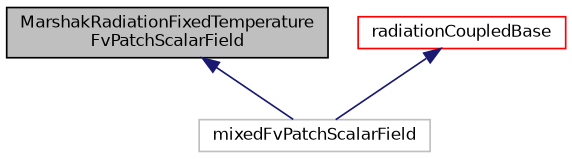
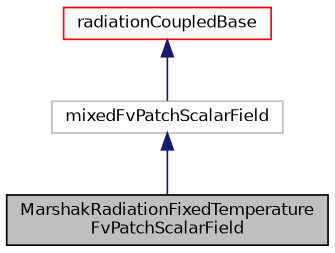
(255, 93) -> (167, 173)
